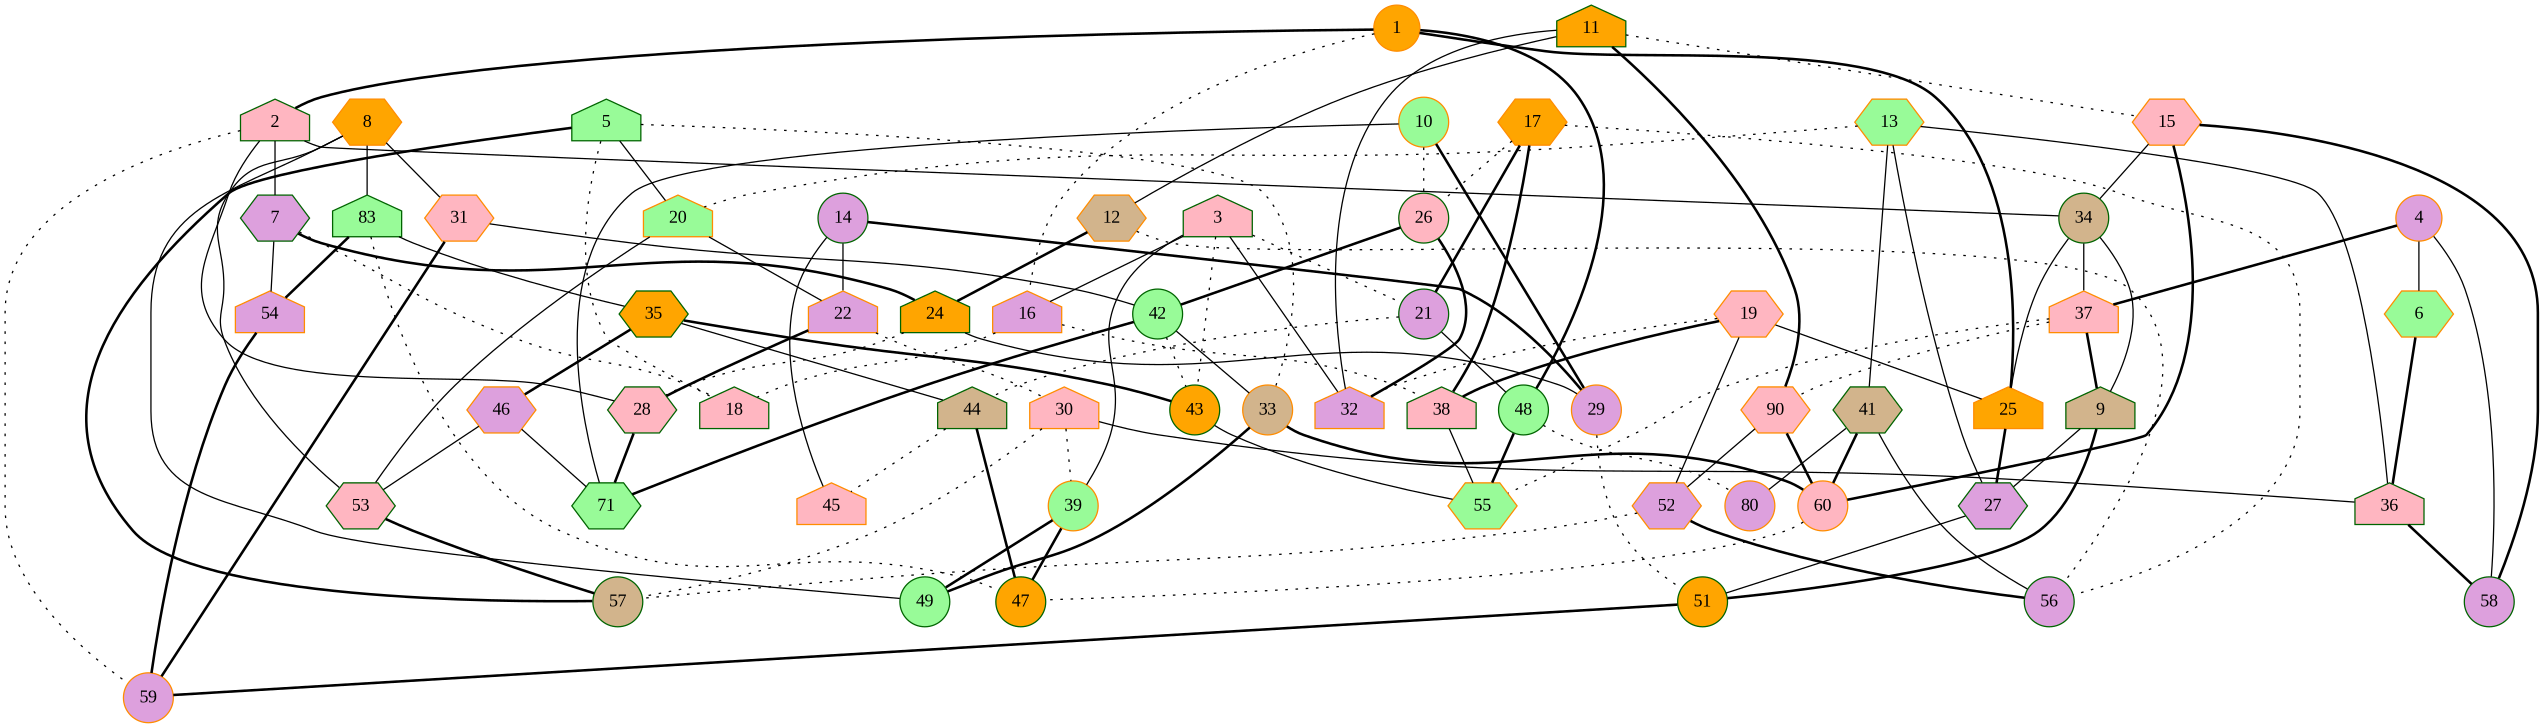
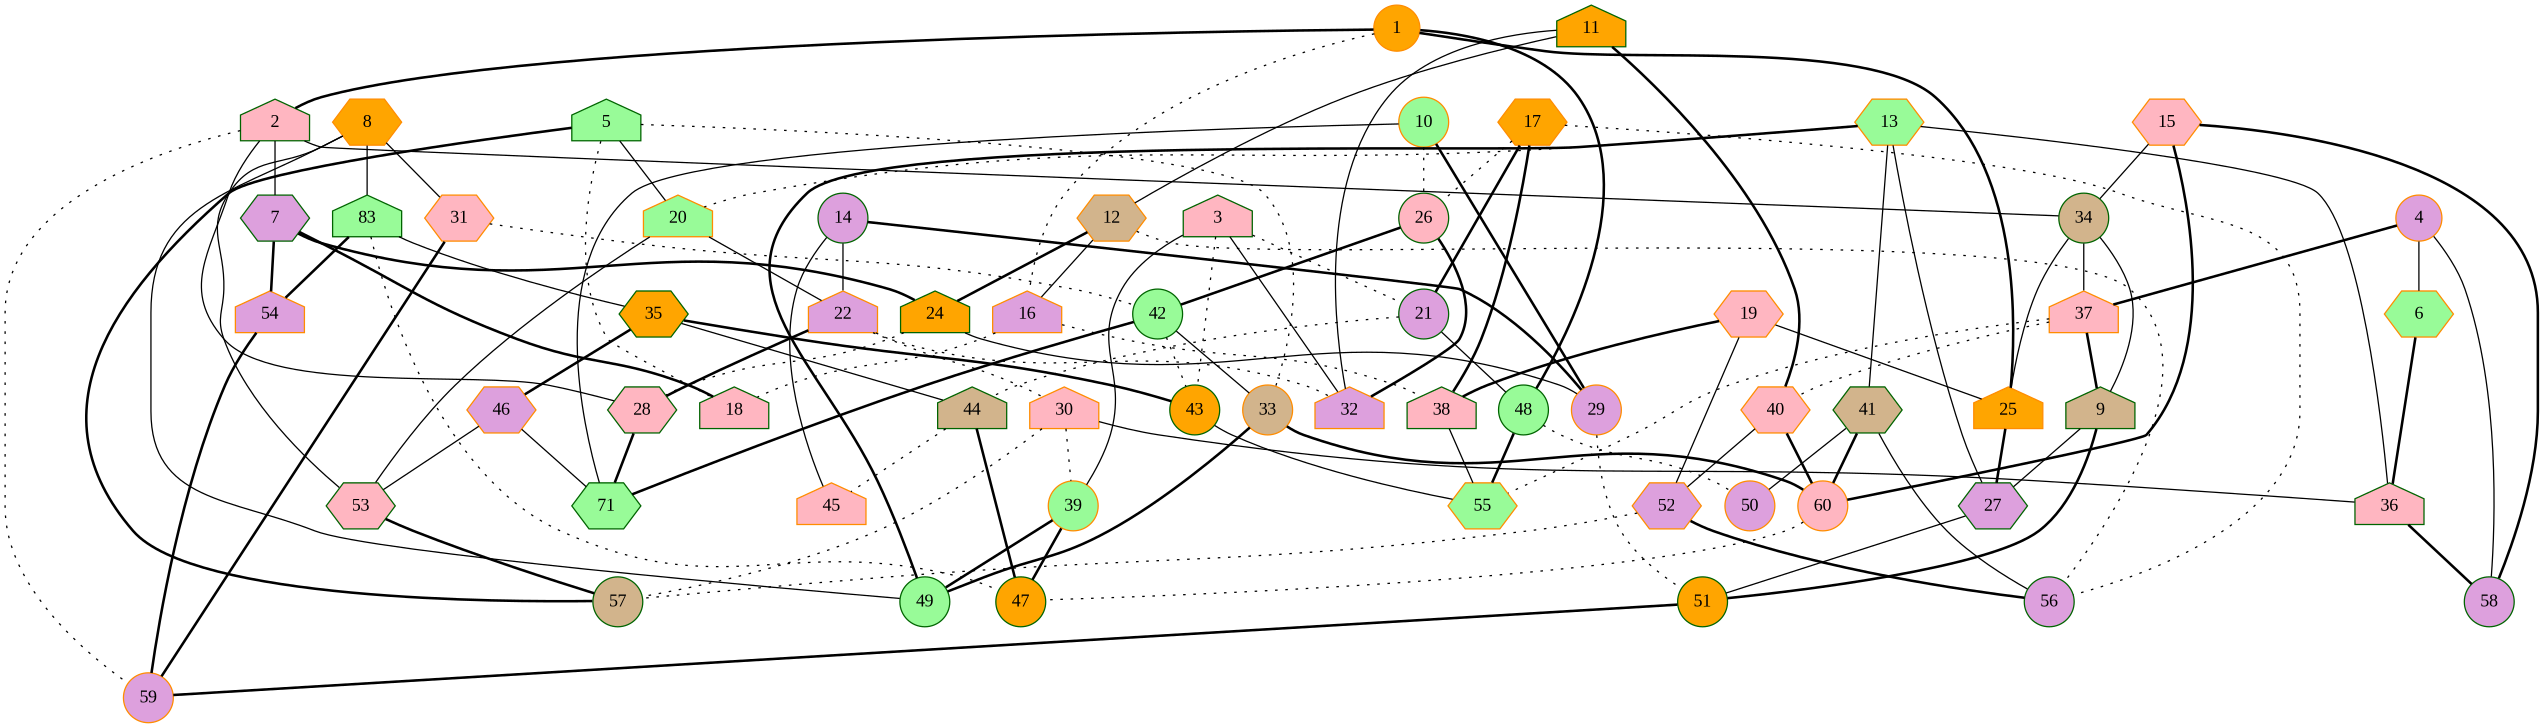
(1932, 84) -> none
none -> (793, 211)
(797, 258) -> (797, 258)
(272, 266) -> (272, 266)
(1117, 269) -> (1067, 269)
(499, 332) -> (499, 332)
(1524, 350) -> (1044, 363)
(1775, 410) -> (1775, 410)
(1750, 506) -> (1750, 506)
